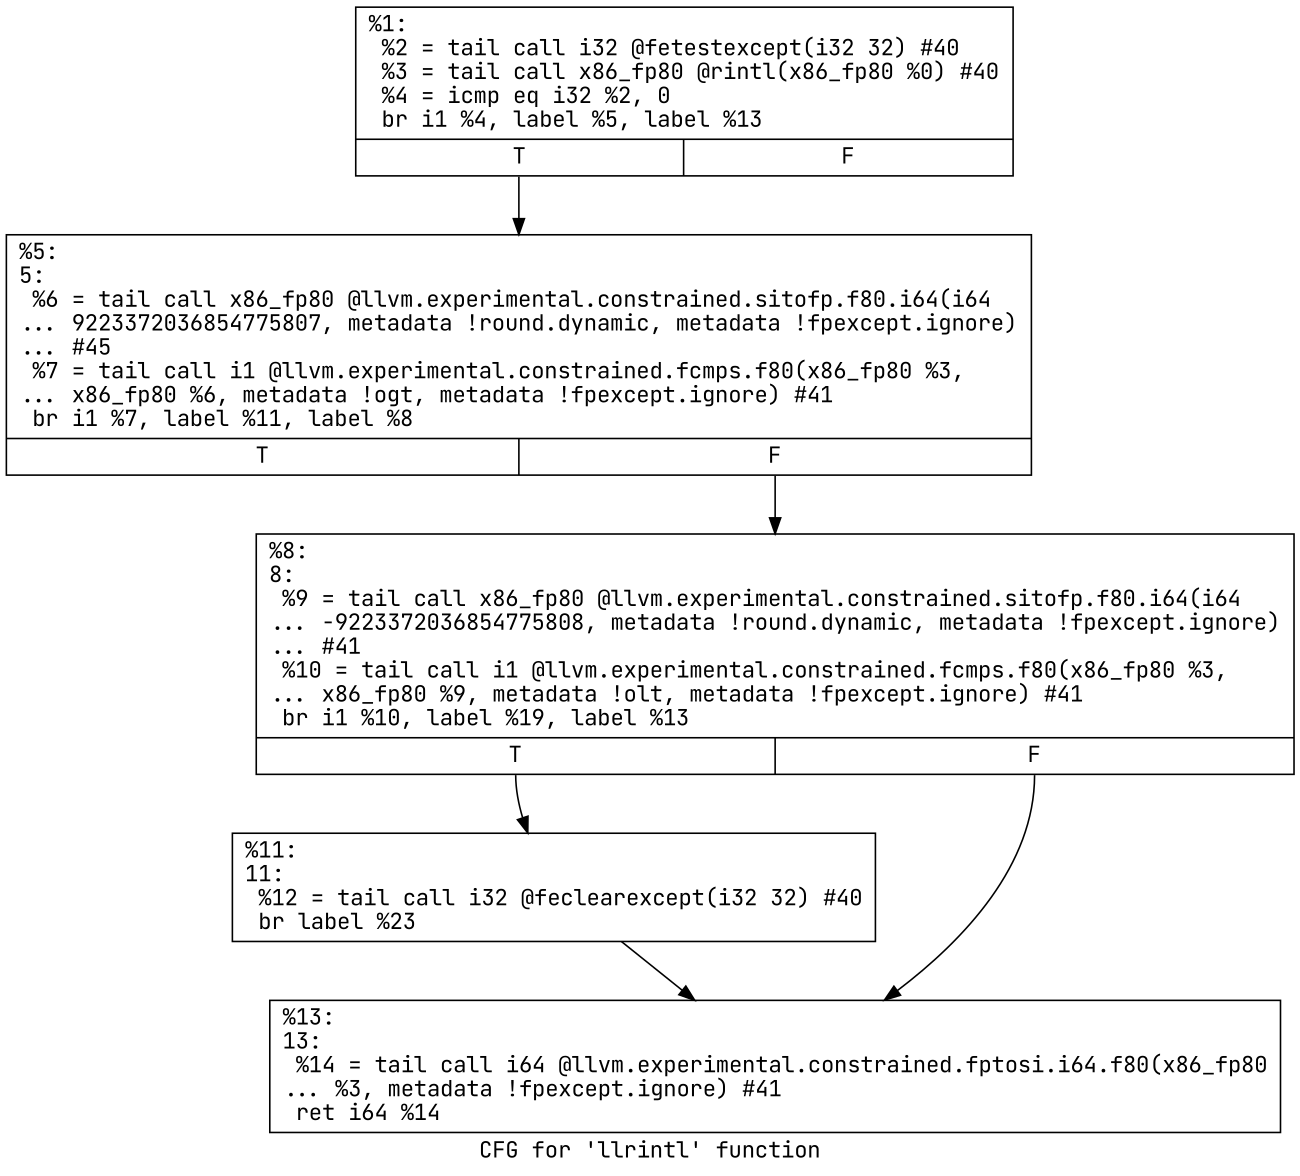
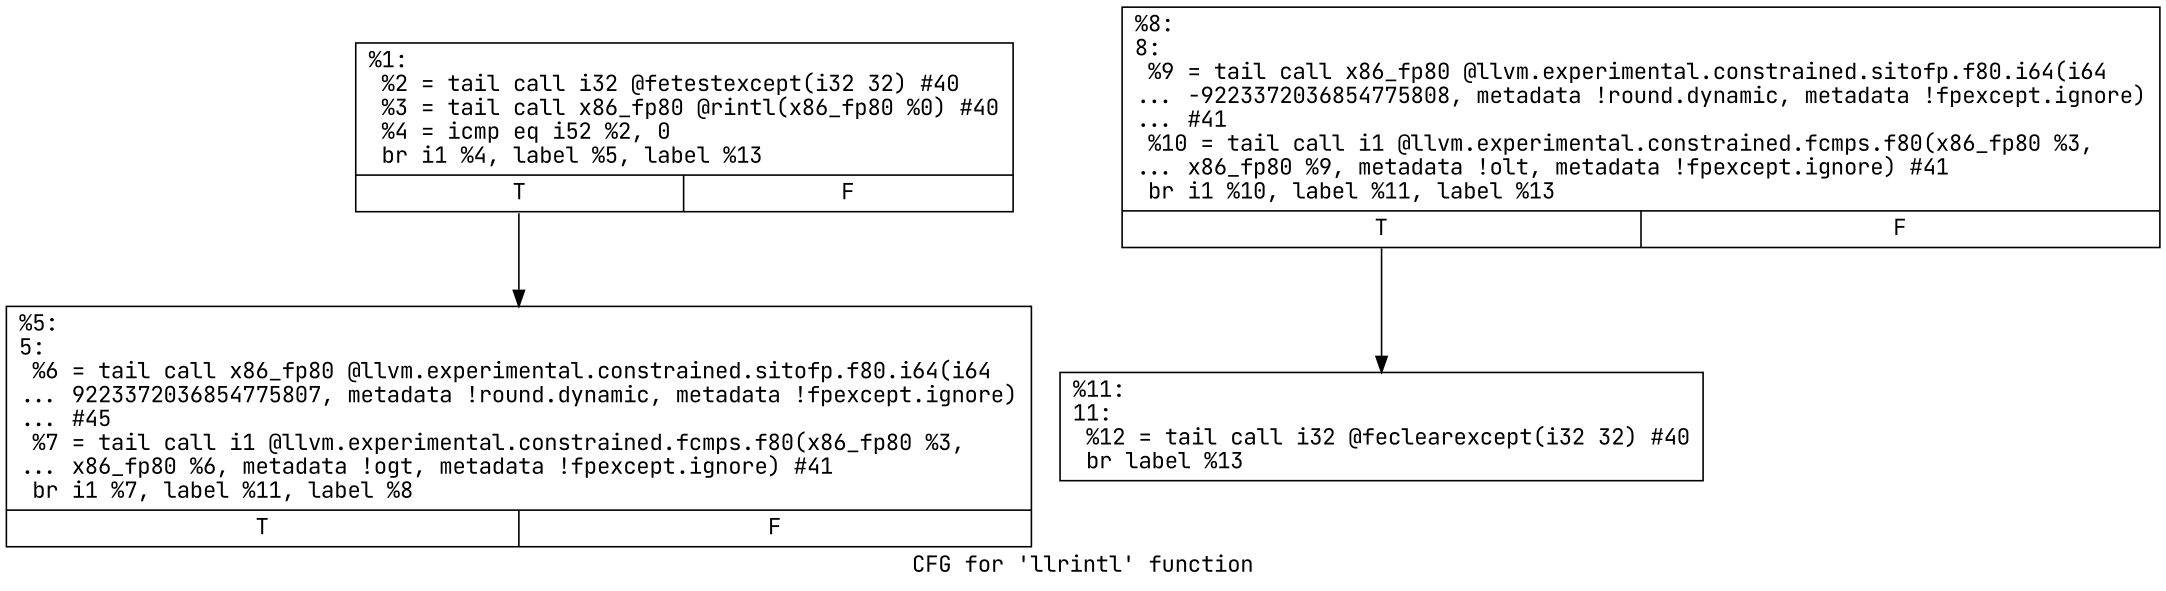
(520, 96) -> (520, 132)
(775, 497) -> none
(480, 719) -> (1346, 192)
(331, 922) -> (1159, 462)
(775, 1066) -> none
